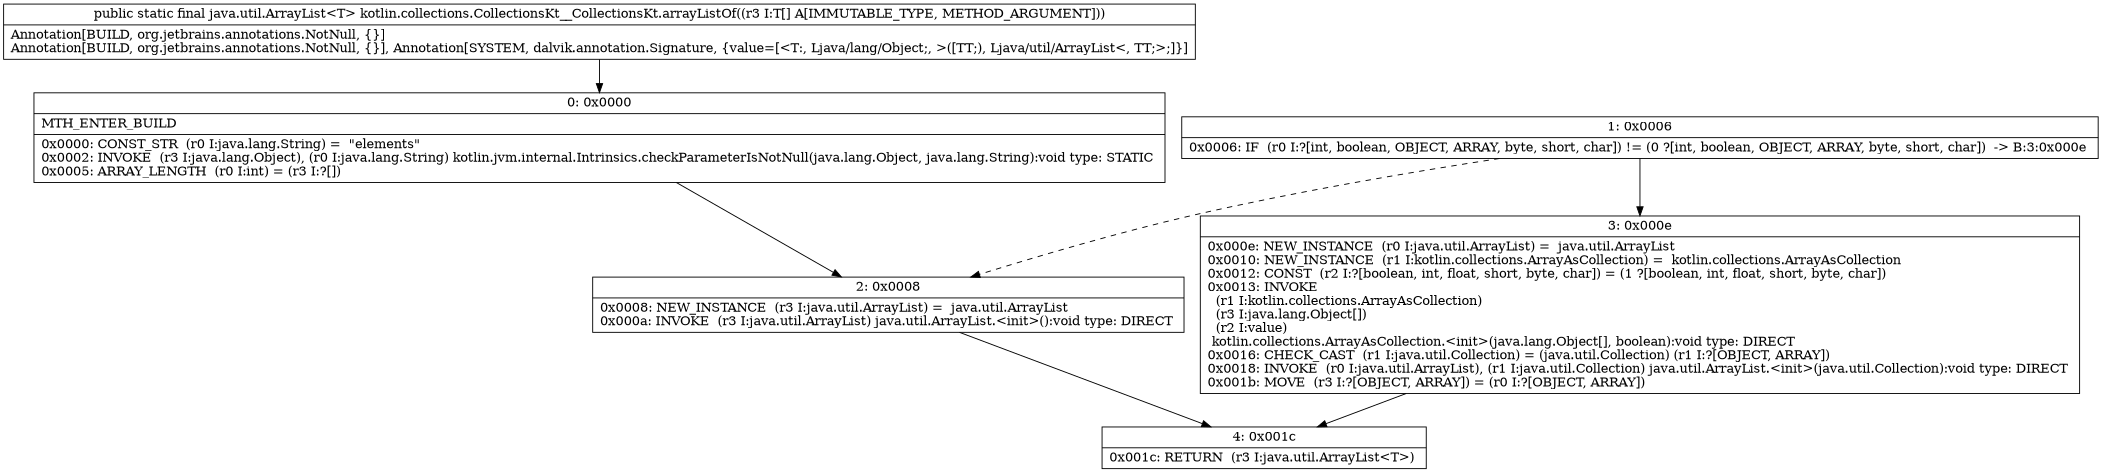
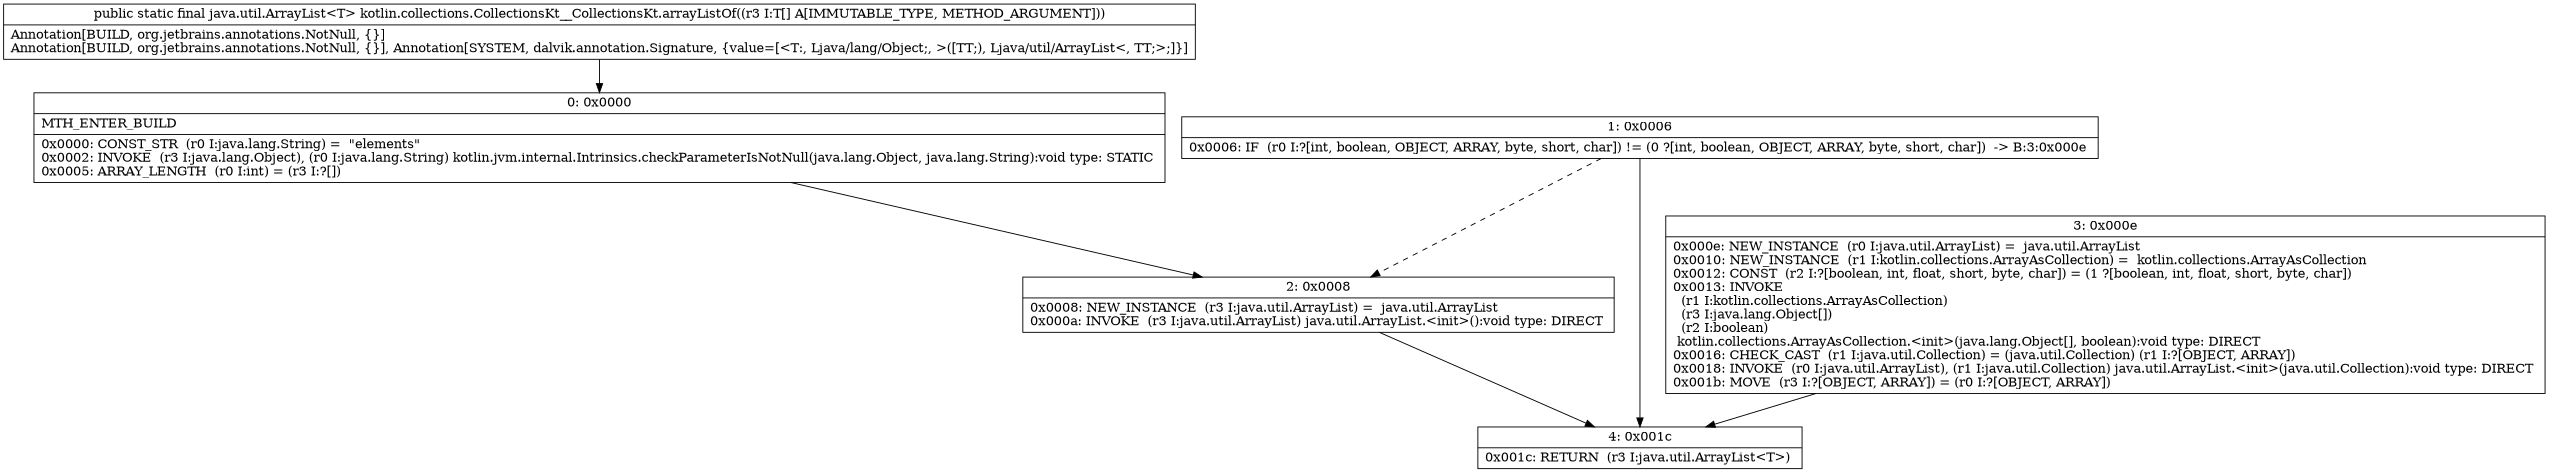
(1640, 183) -> (1640, 288)
(1247, 328) -> (1721, 328)
